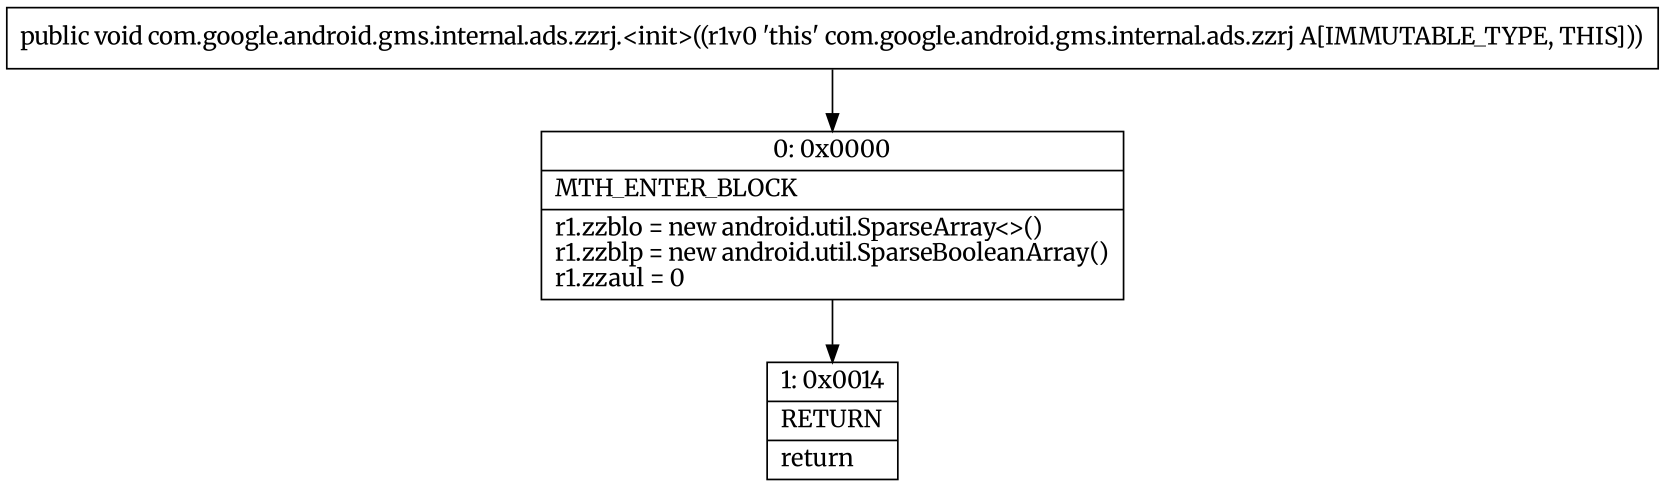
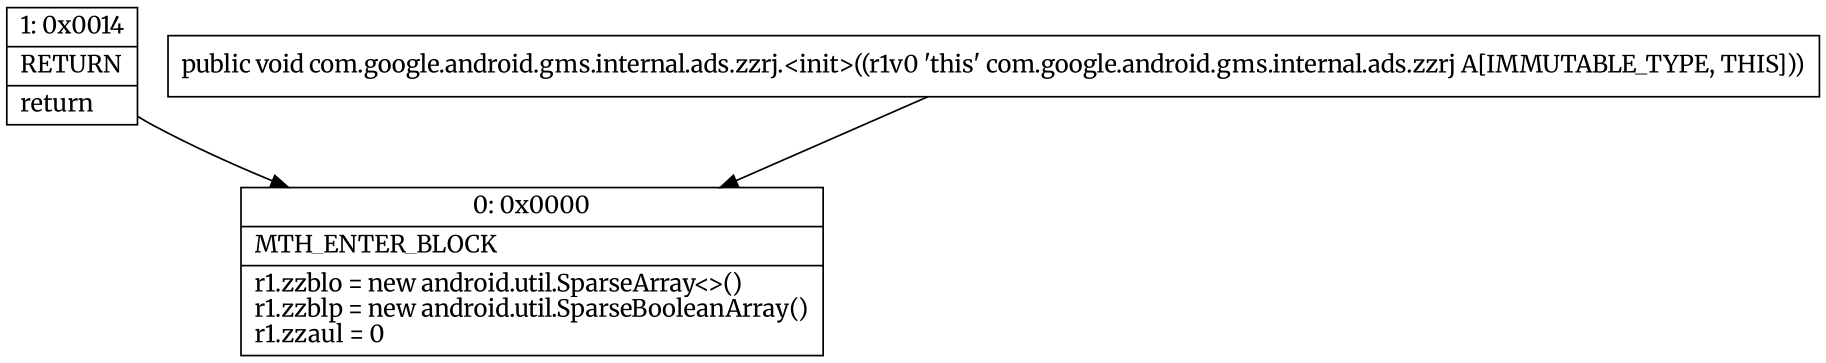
(832, 322) -> (204, 151)
